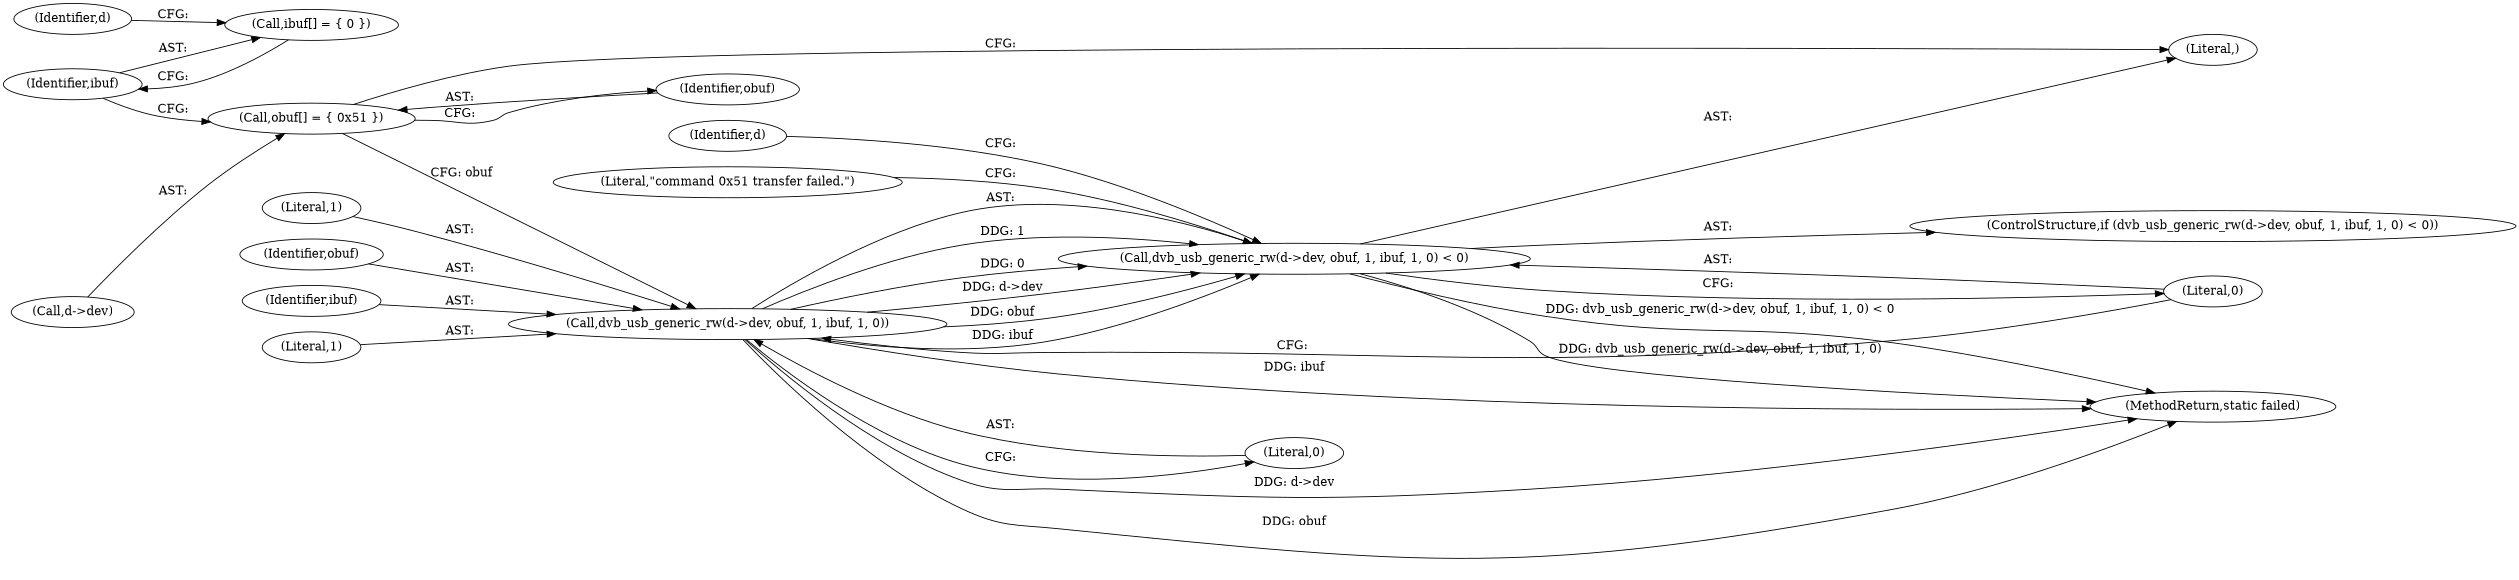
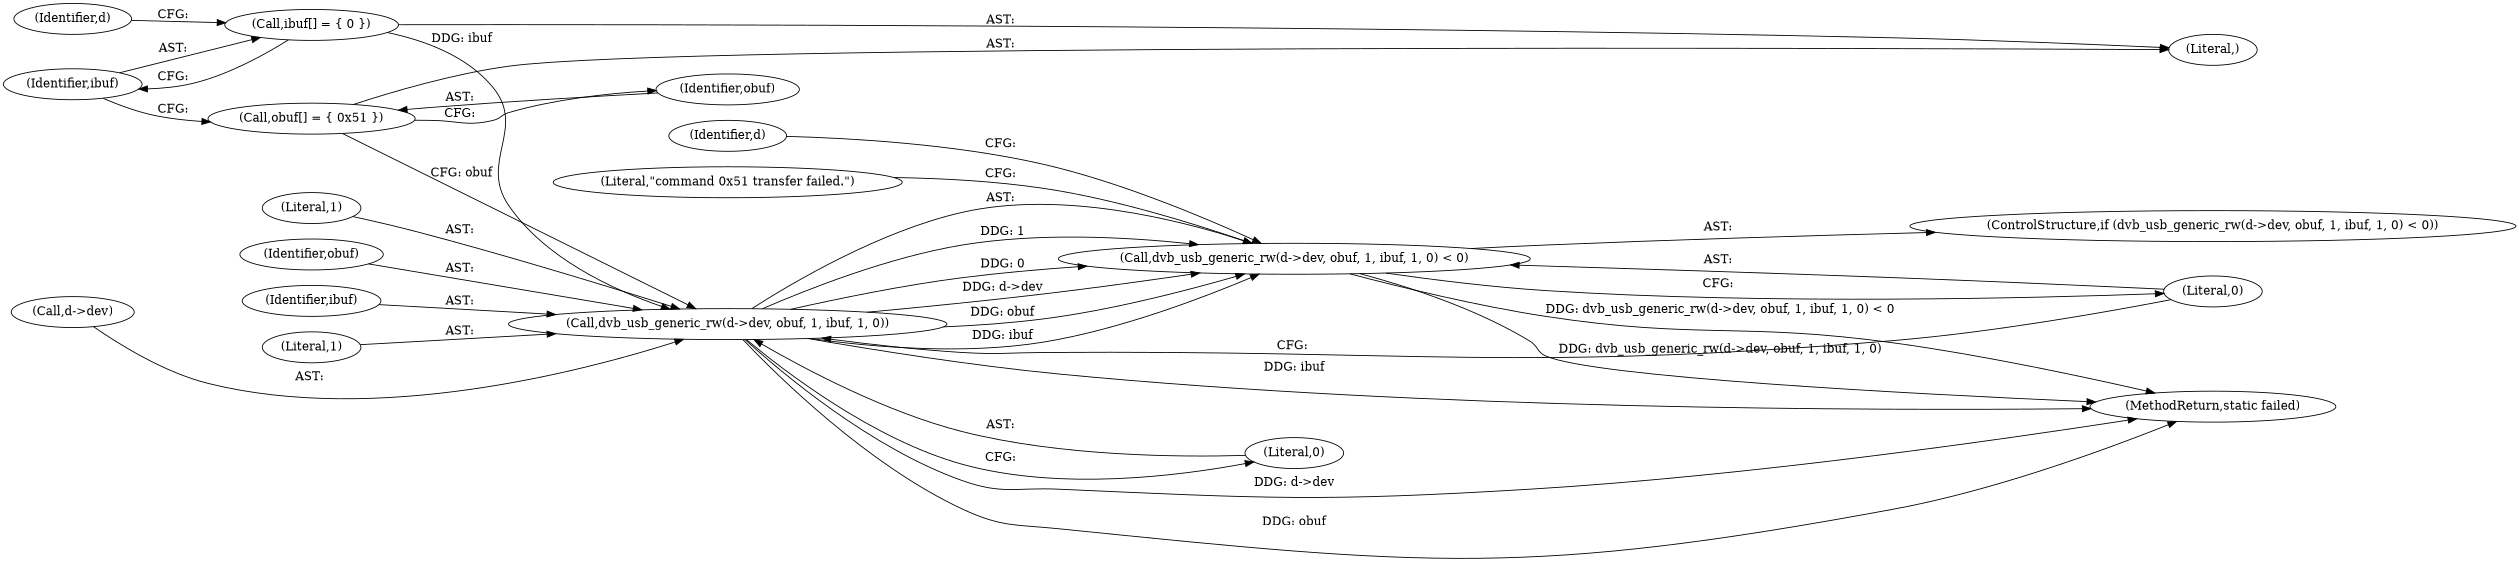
(1003, 44) -> (1003, 44)
(1764, 152) -> (1279, 28)
none -> (499, 178)
(177, 211) -> (380, 397)
